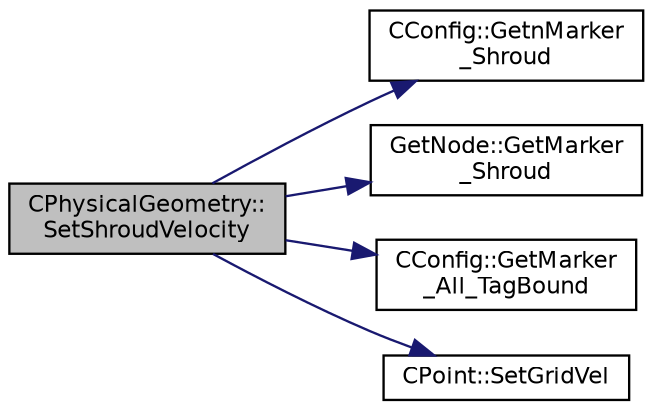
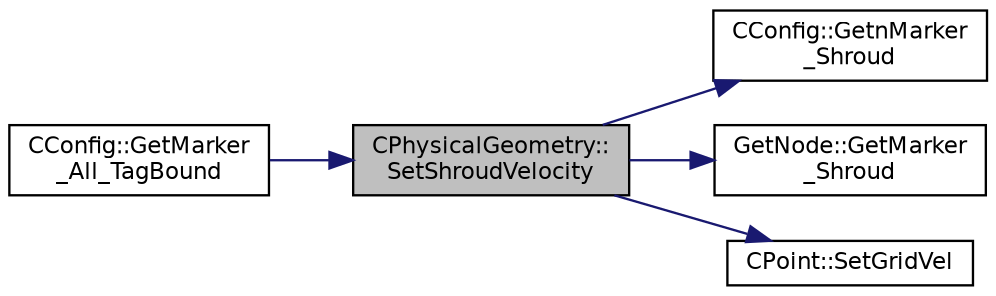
(319, 246) -> (299, 160)
